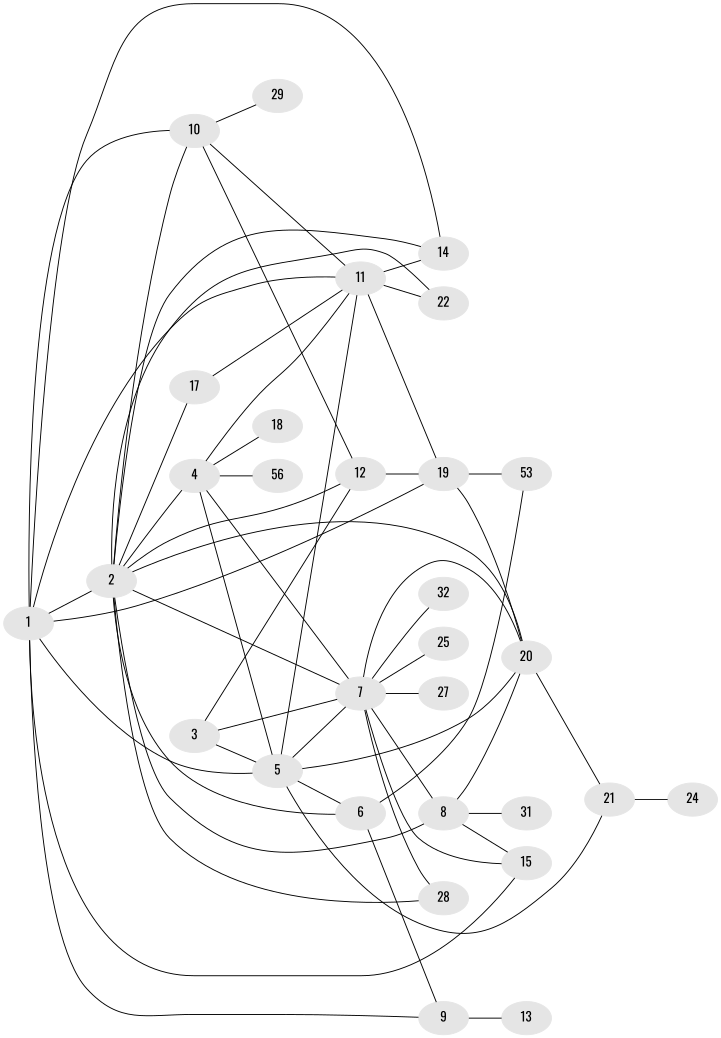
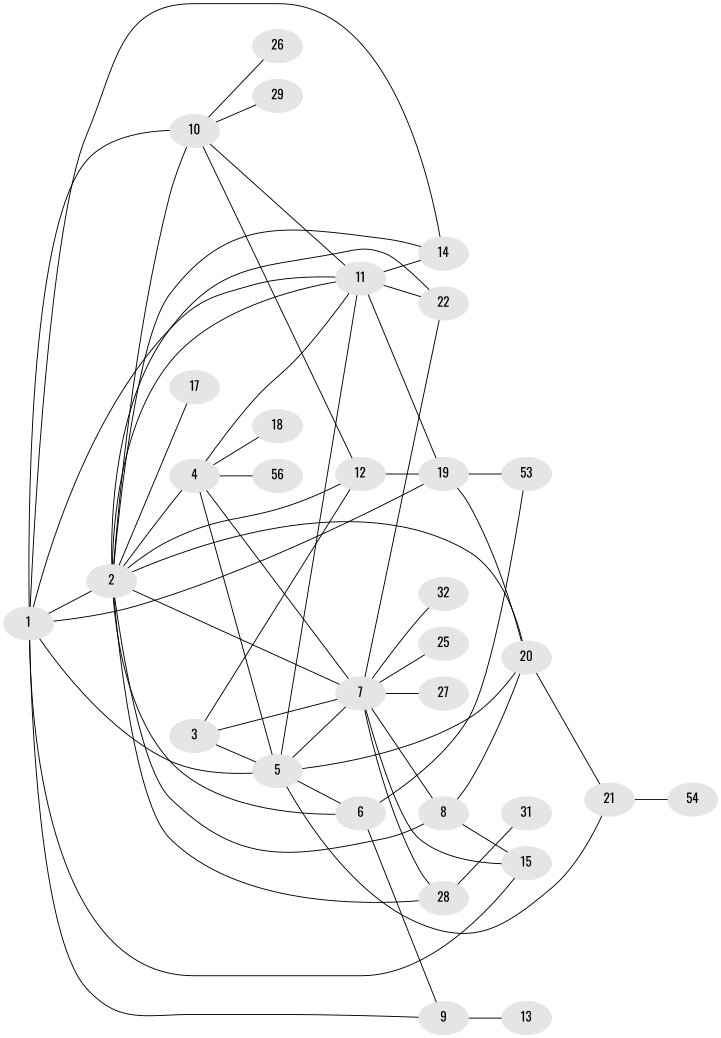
none -> (278, 46)
(278, 333) -> (163, 373)
(427, 564) -> (400, 507)
(693, 800) -> (693, 800)
(485, 813) -> (485, 856)
